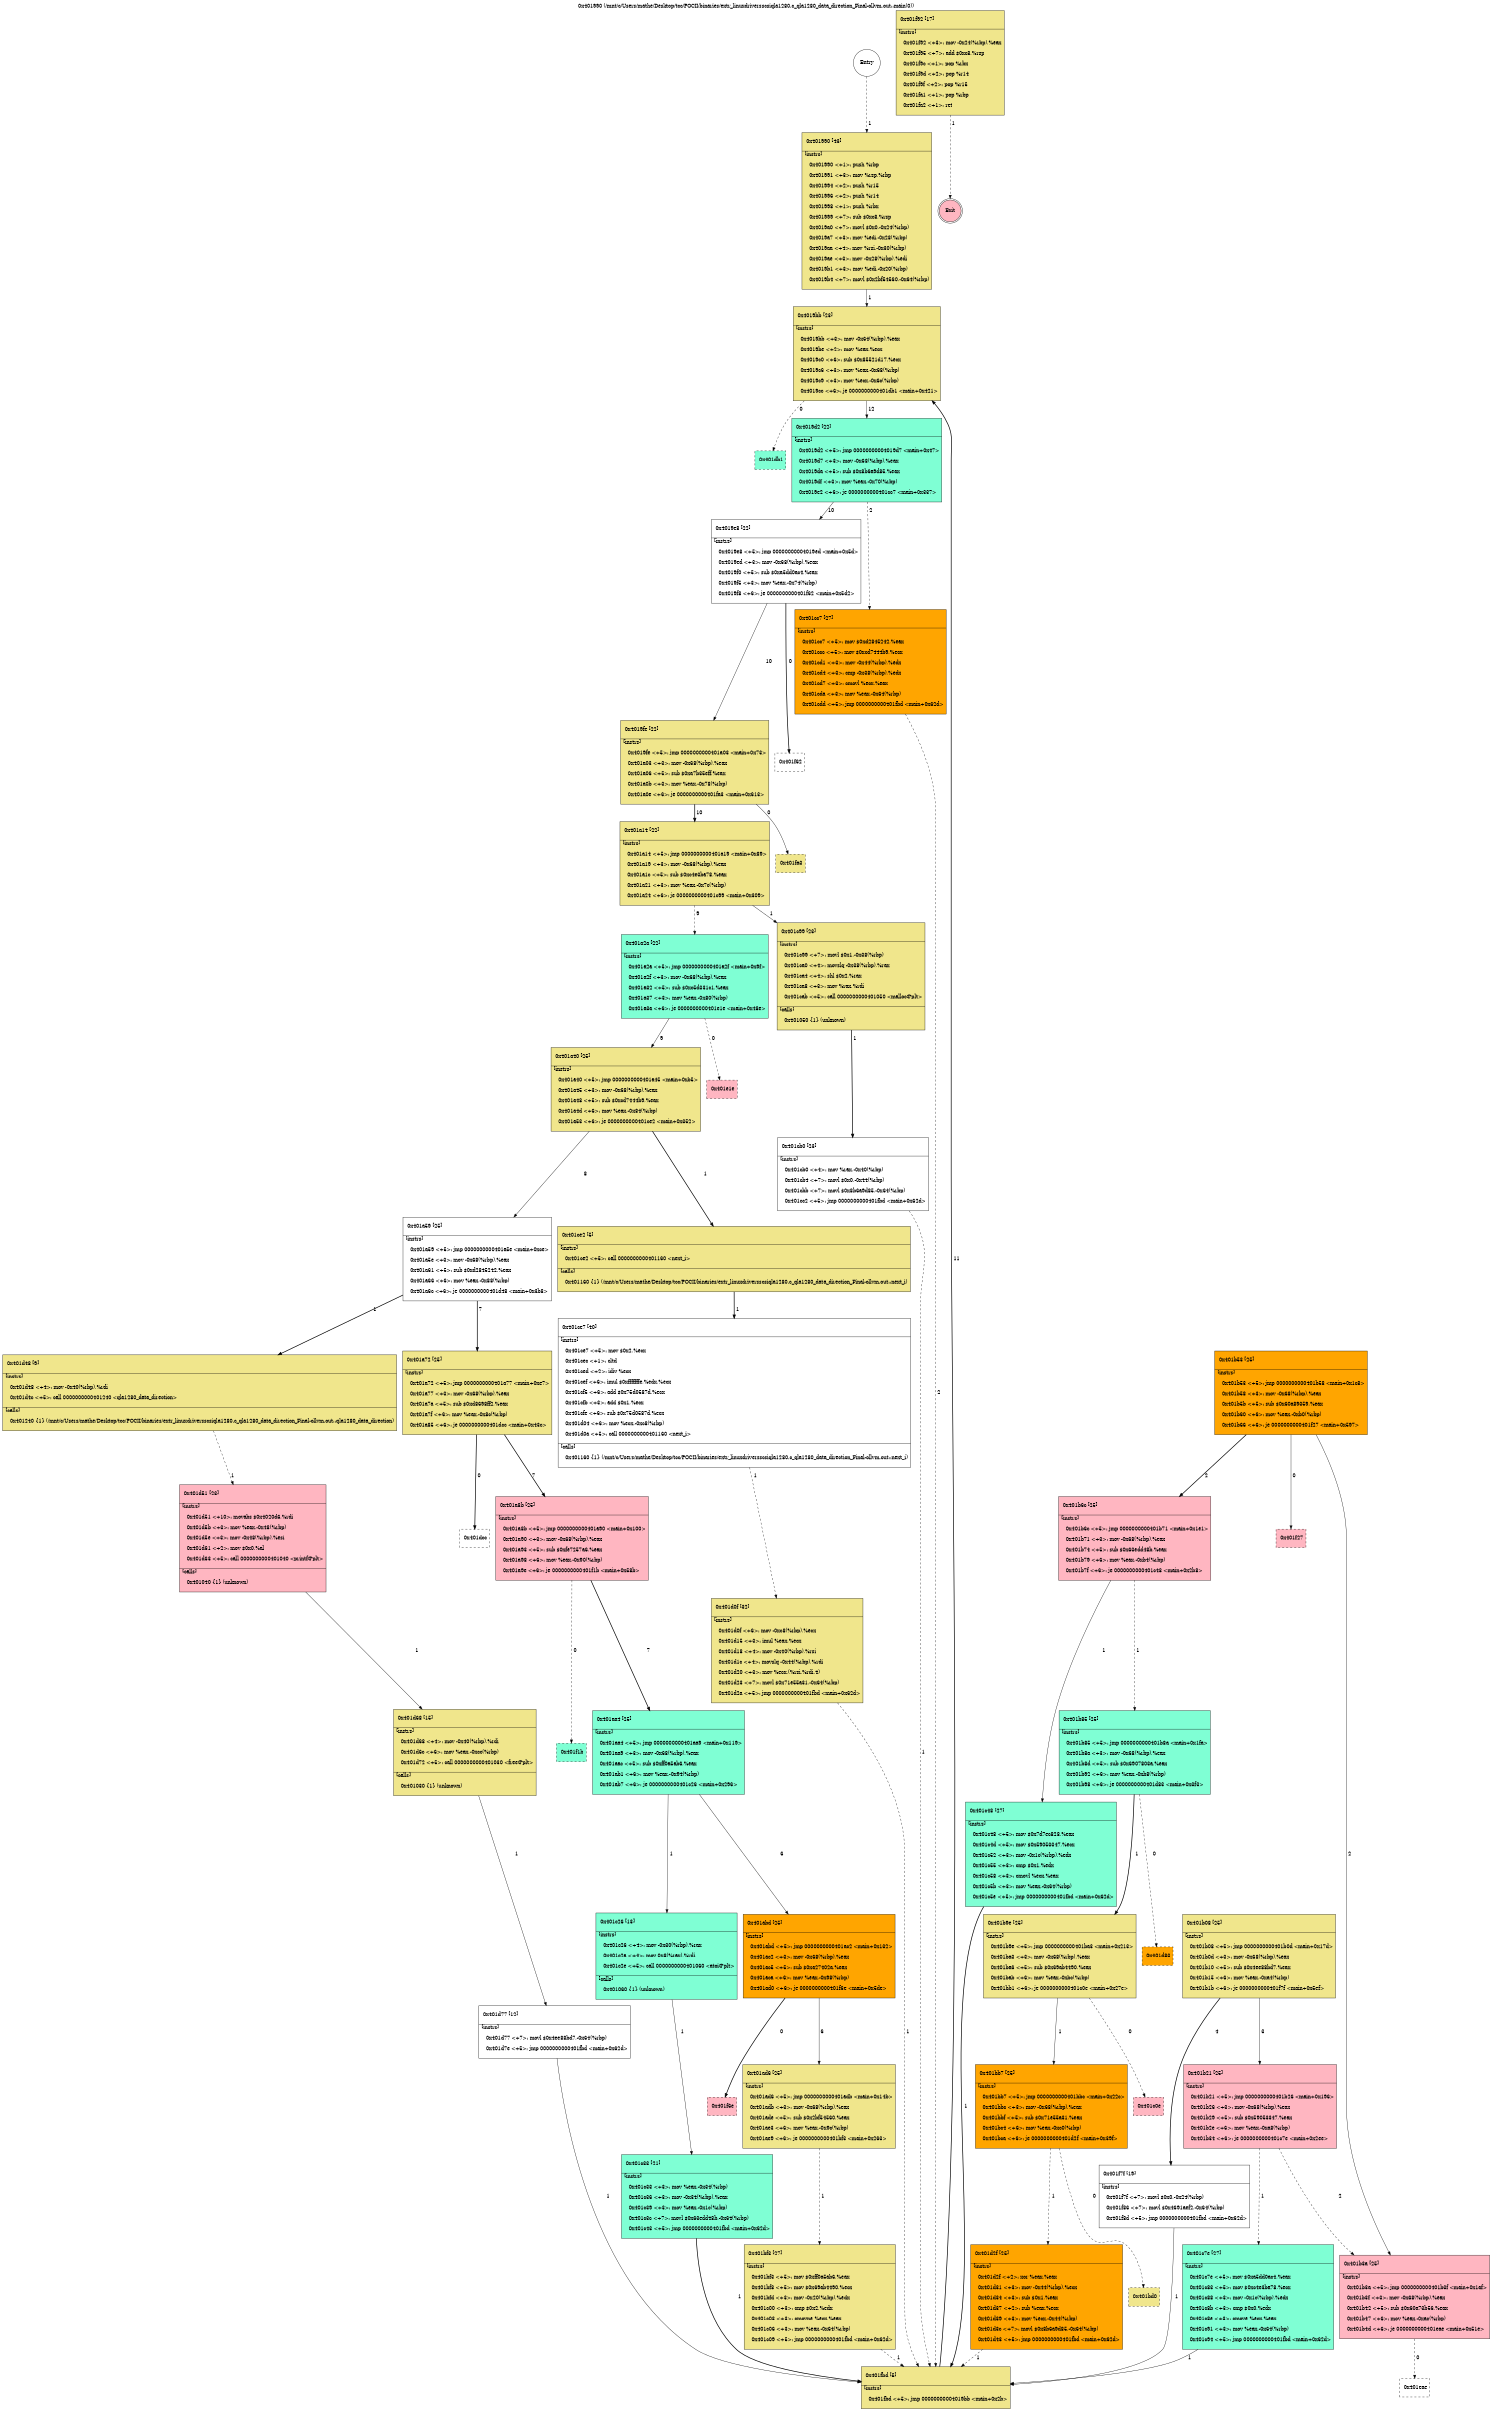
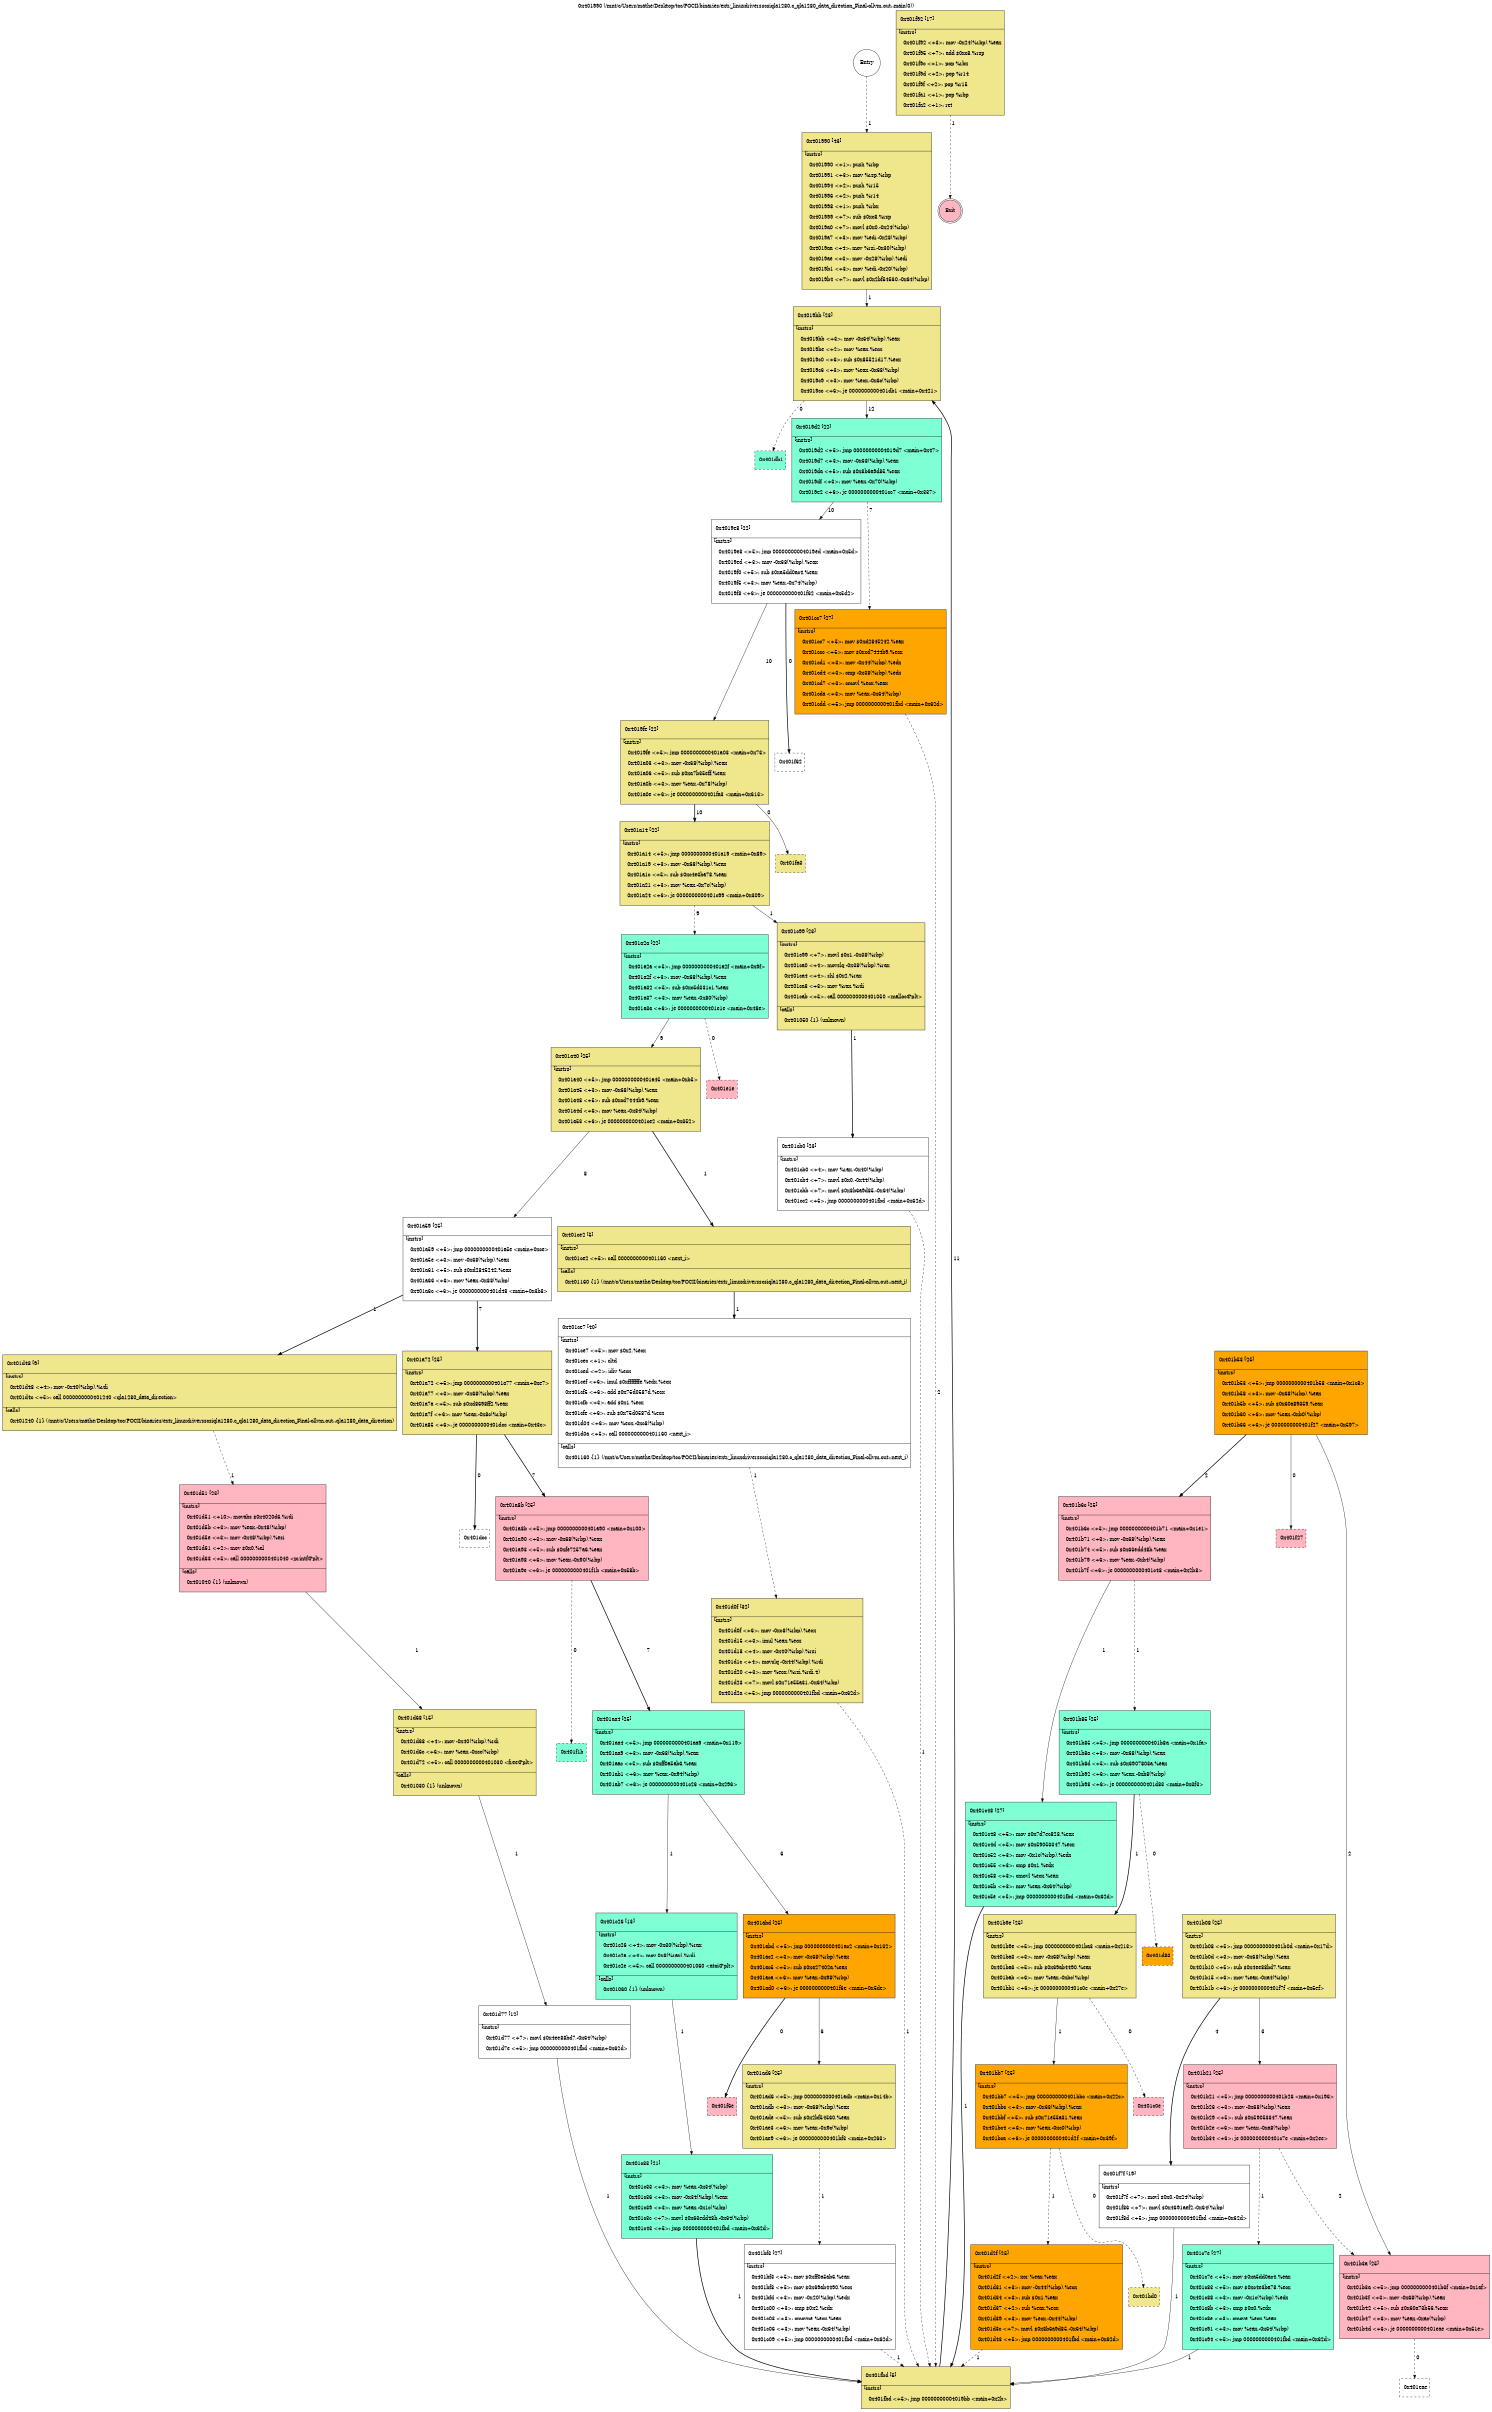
(870, 511) -> (870, 511)
(820, 2297) -> (820, 2297)
